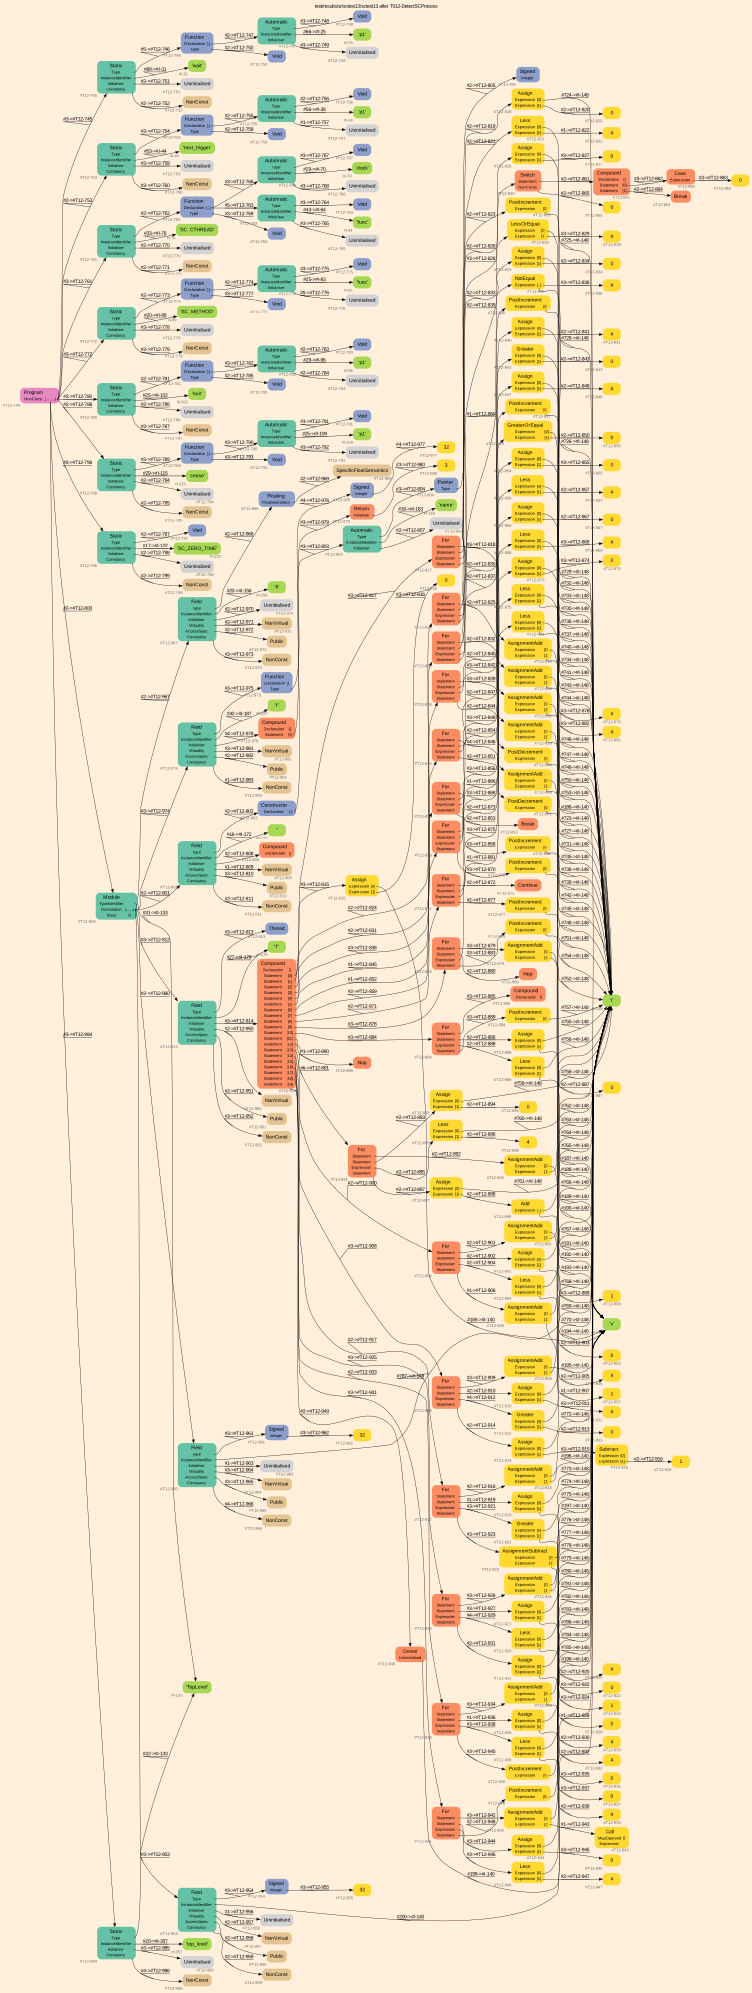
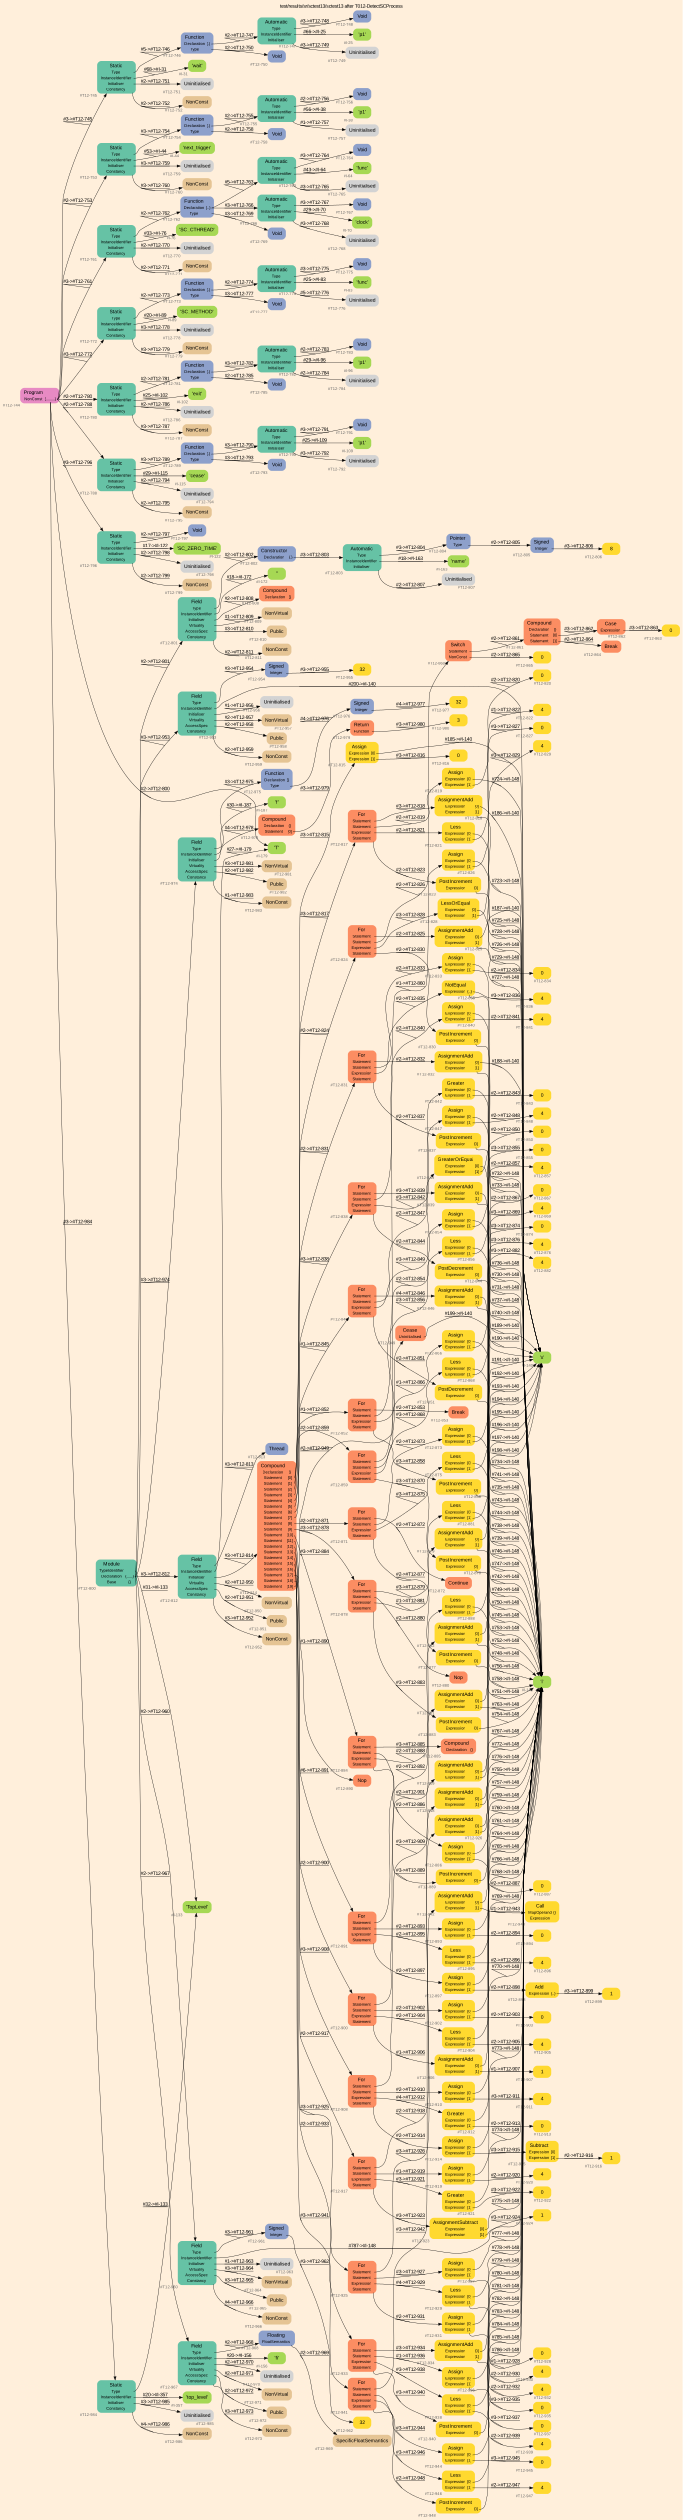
(362, 515) -> (362, 731)
none -> (611, 549)
(70, 647) -> (88, 686)
(574, 1112) -> none
